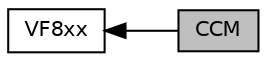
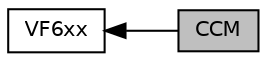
(56, 31) -> (56, 31)
